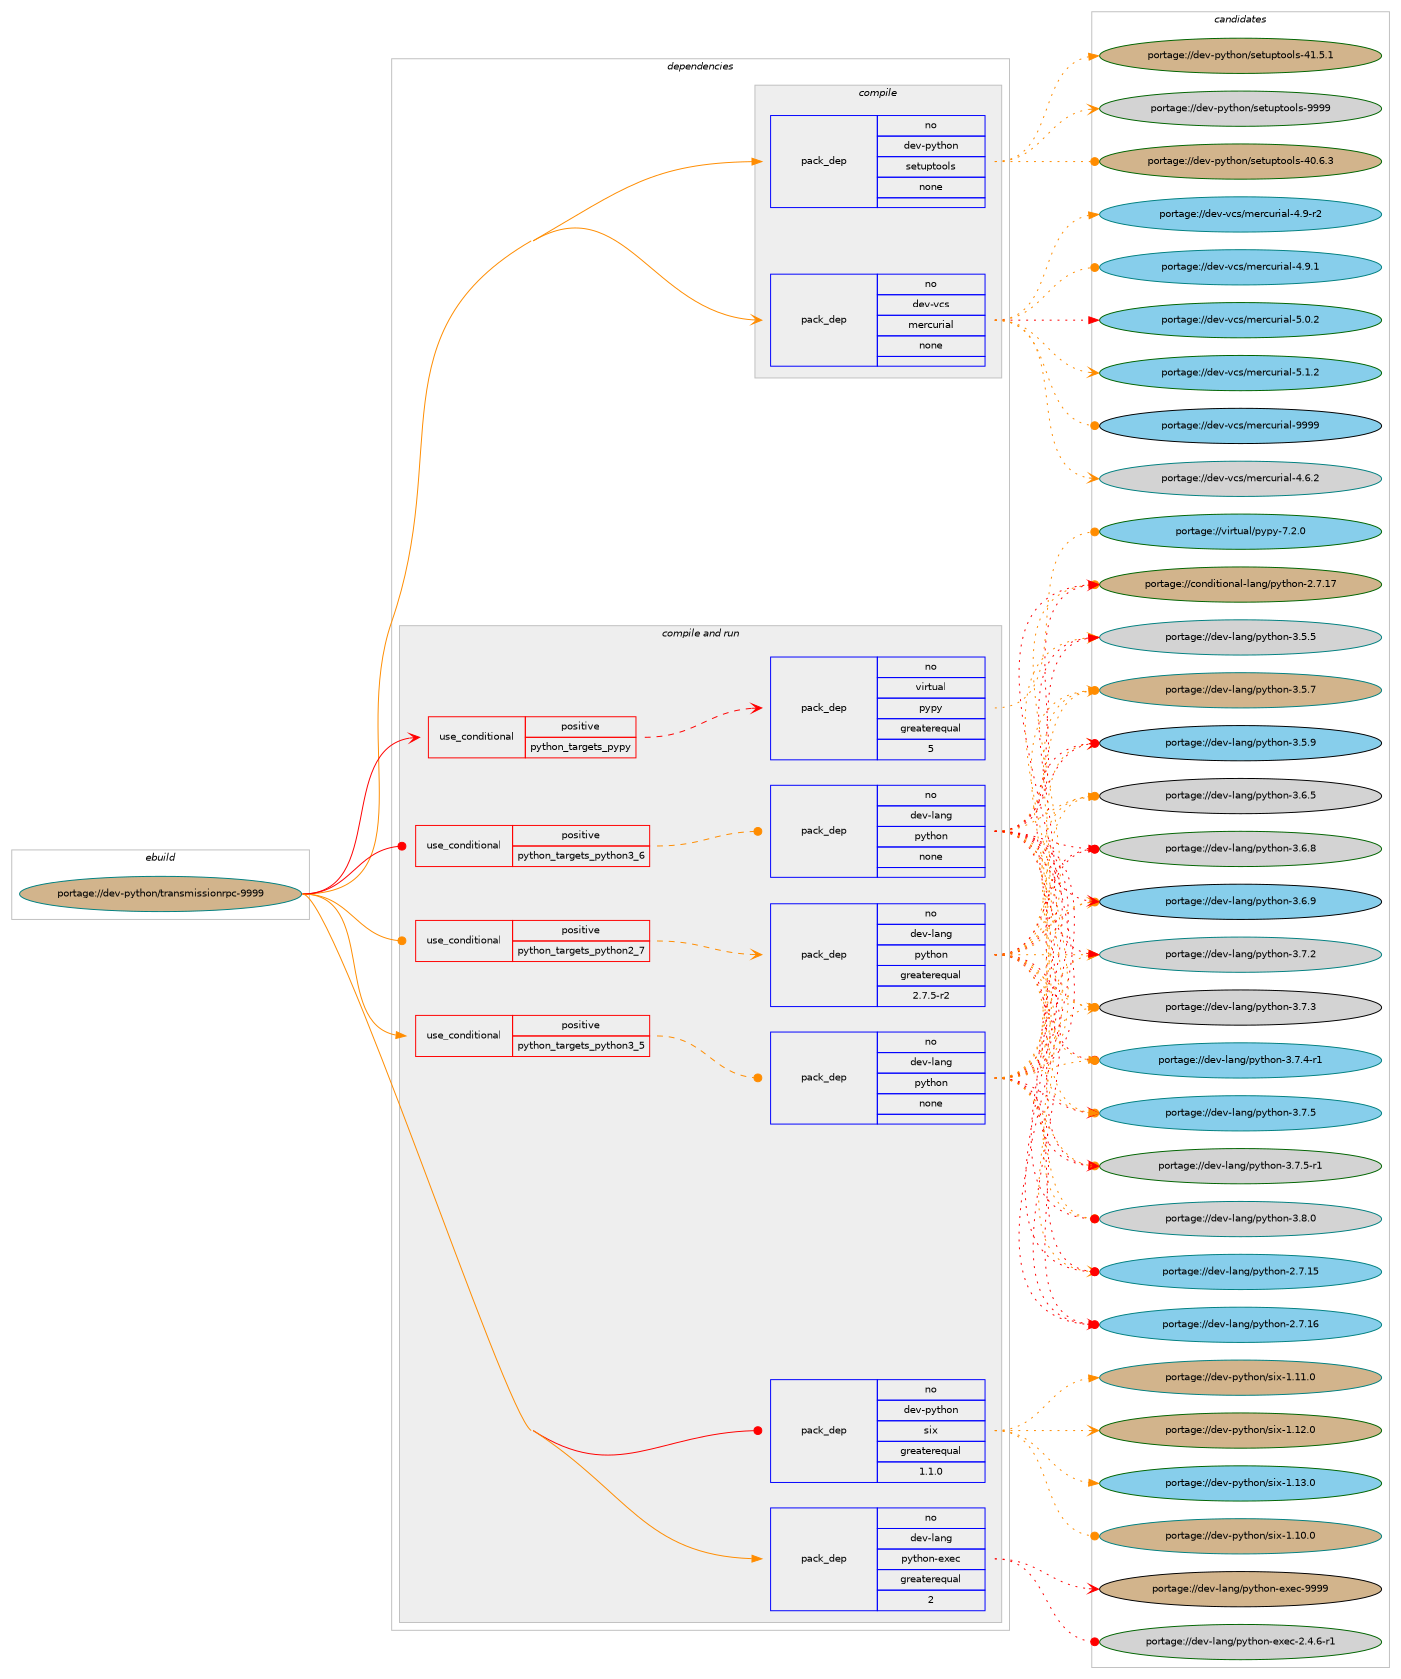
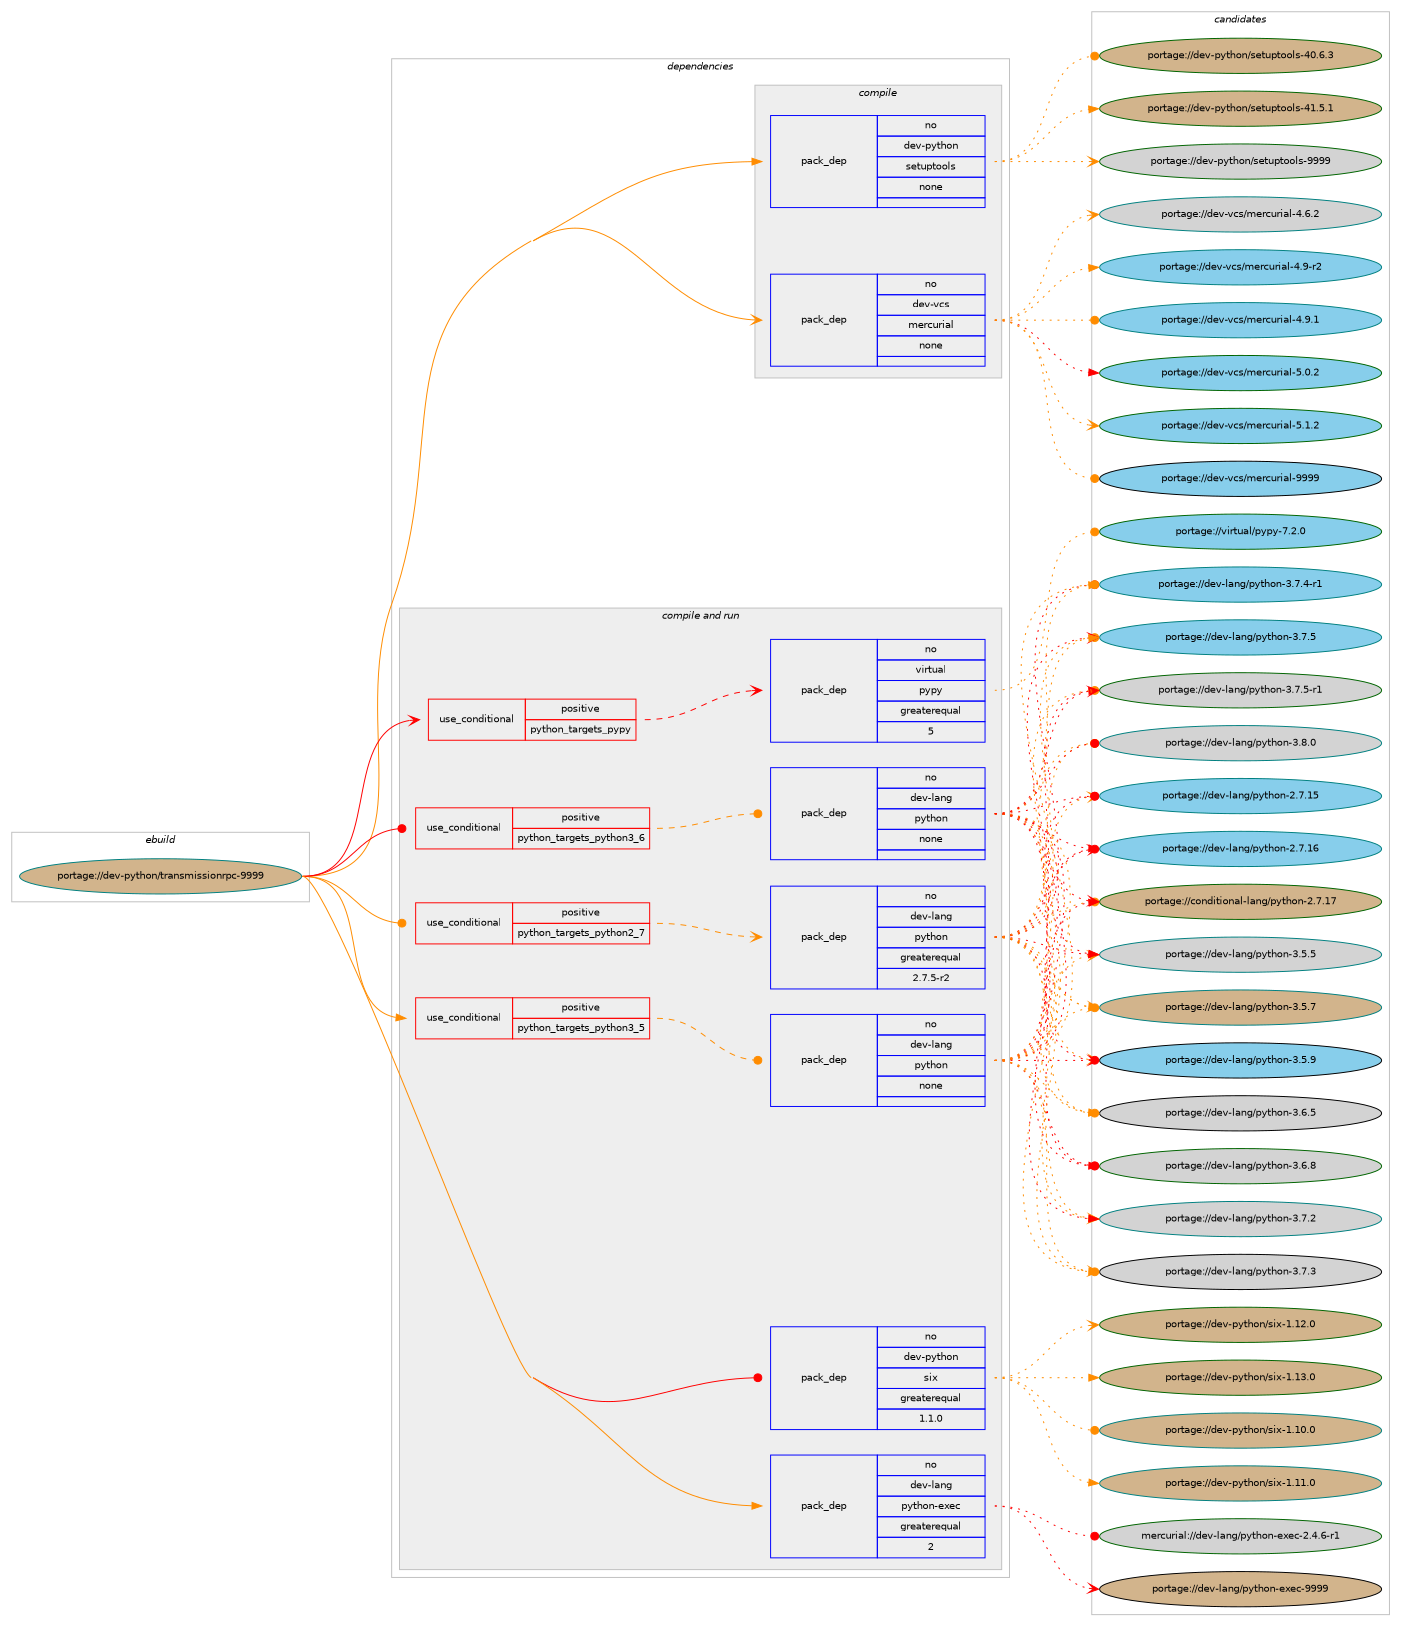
(1241, 902) -> none
(1241, 1483) -> (1241, 1378)
(1241, 1642) -> (1241, 1536)
